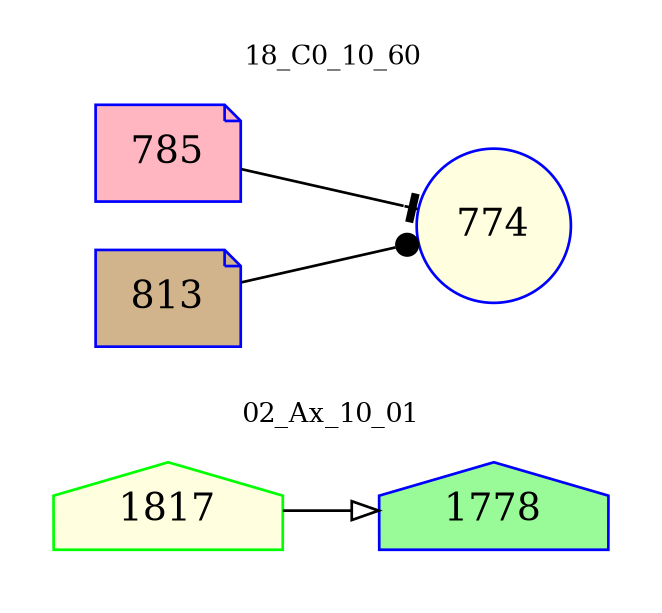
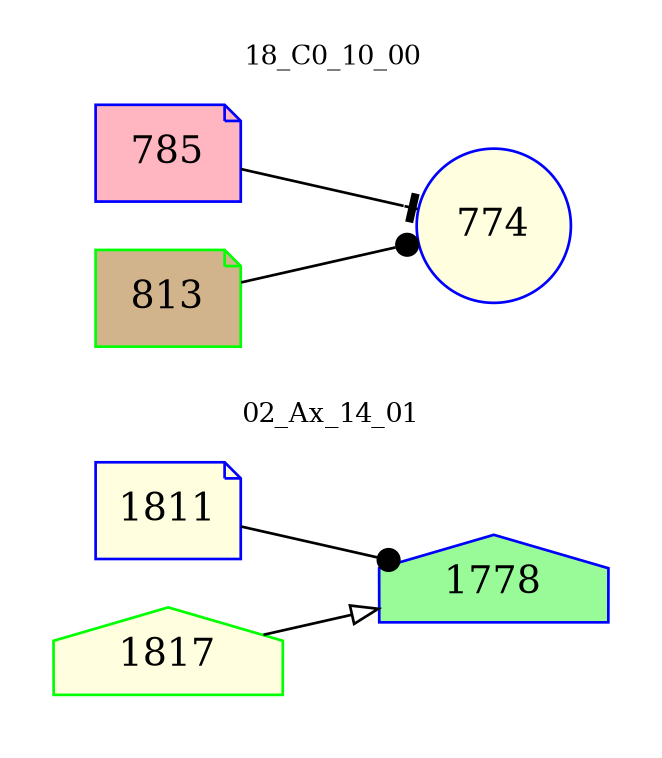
(333, 58) -> (333, 58)
(168, 298) -> (168, 298)
(331, 415) -> (331, 415)
none -> (168, 511)
